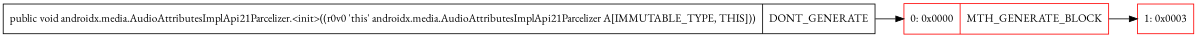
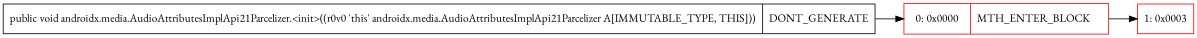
(1034, 18) -> (1034, 18)
